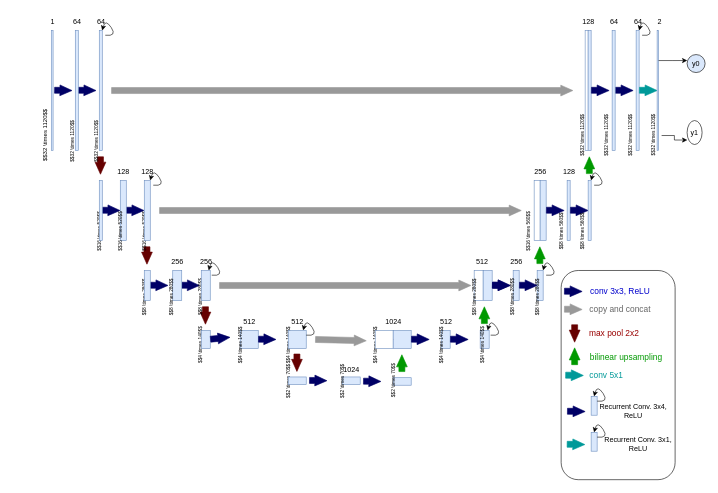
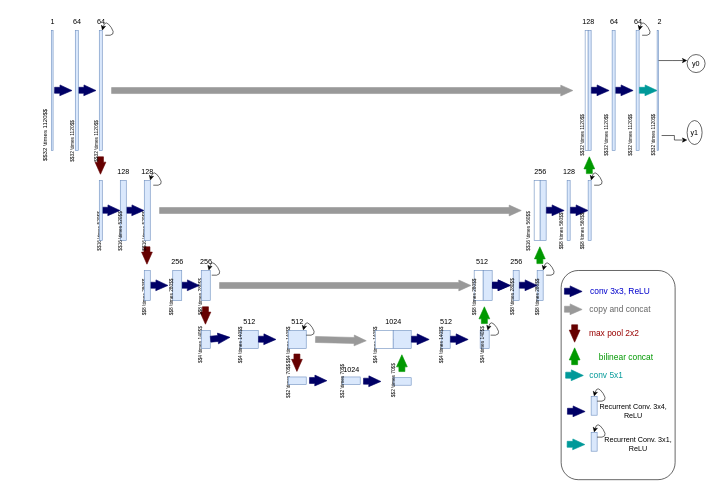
(696, 63) -> (696, 63)
(626, 357) -> (626, 357)
